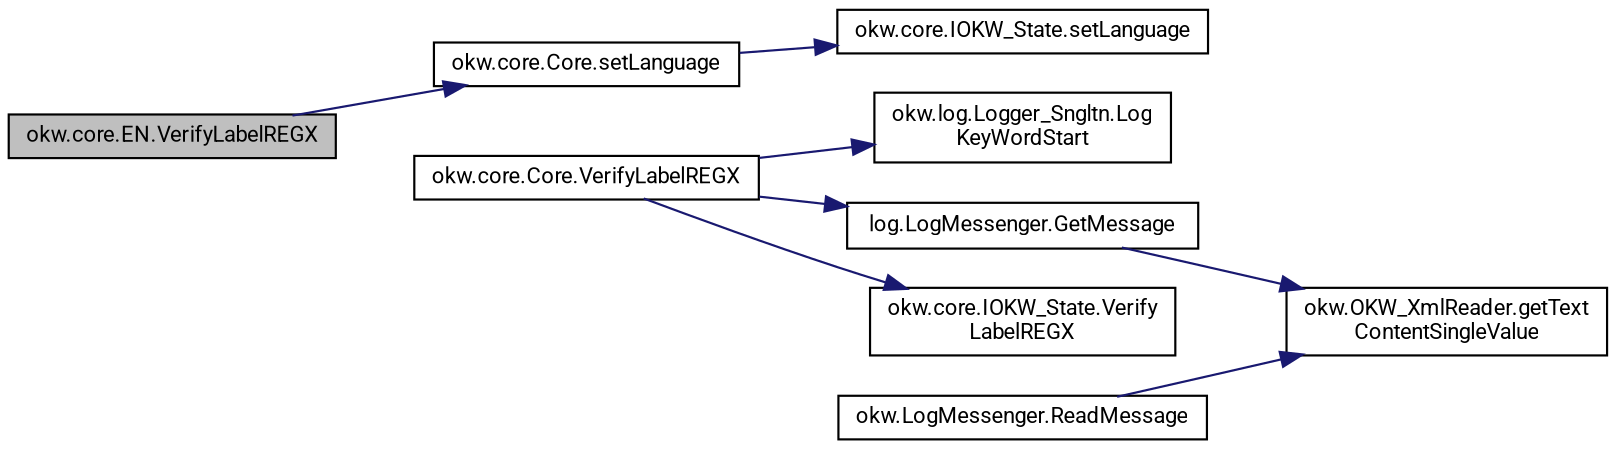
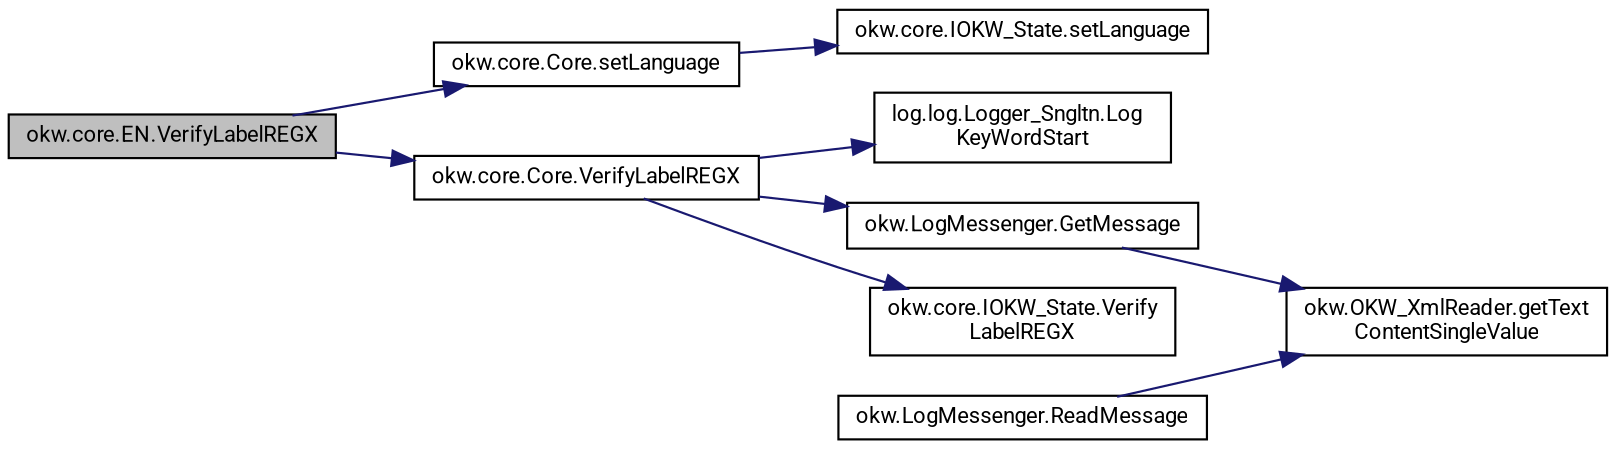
(1023, 128) -> (1023, 128)
none -> (364, 155)
(1023, 226) -> (1023, 226)
